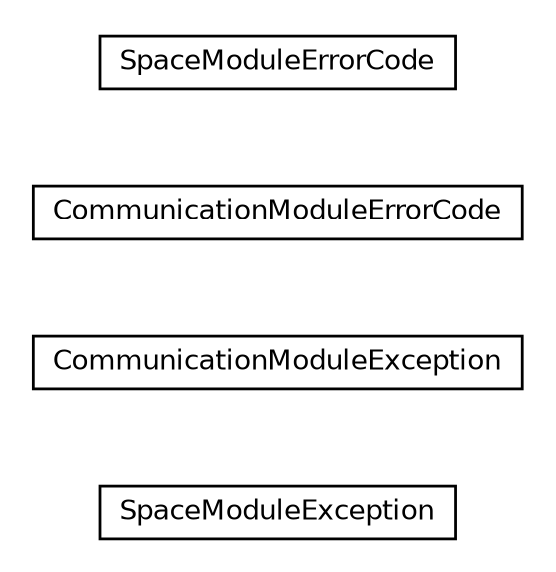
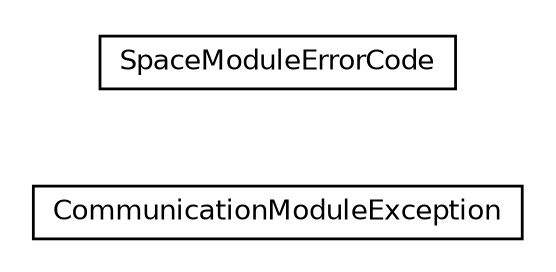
(278, 211) -> none
(278, 511) -> none
